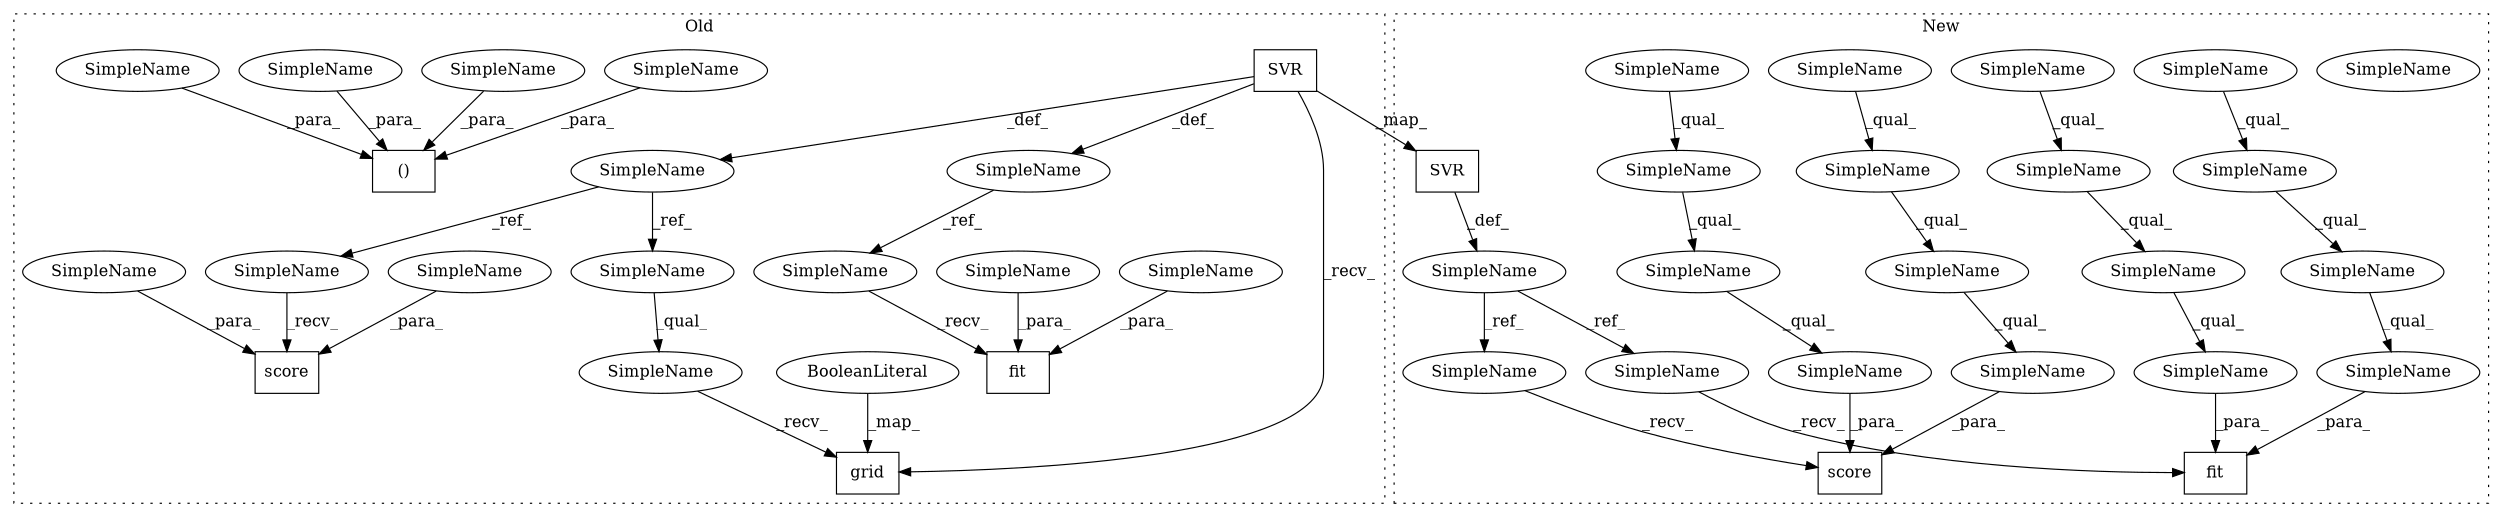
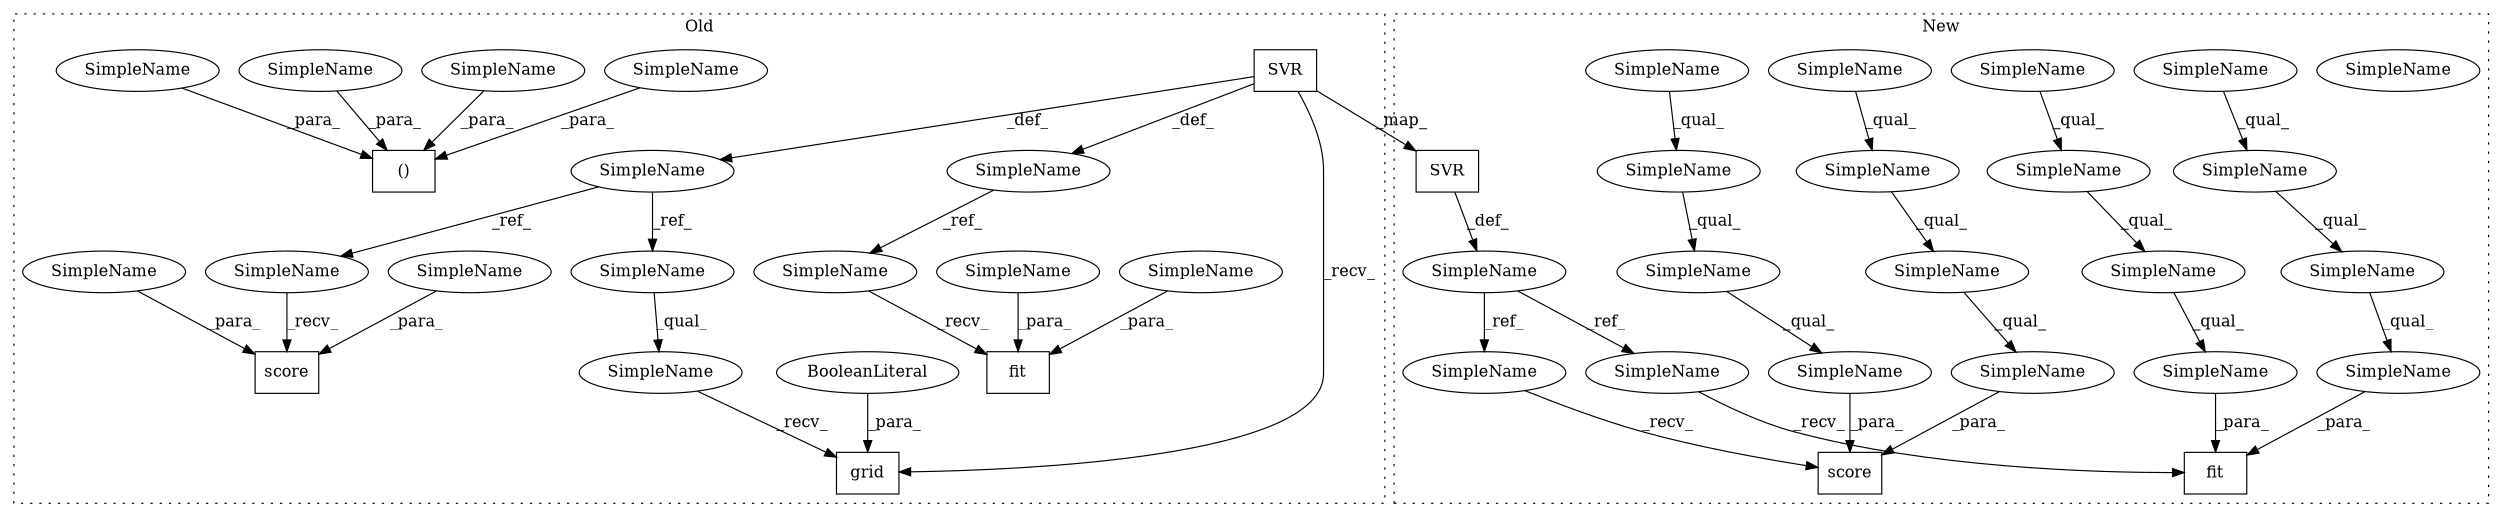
(894, 423) -> (894, 423)
